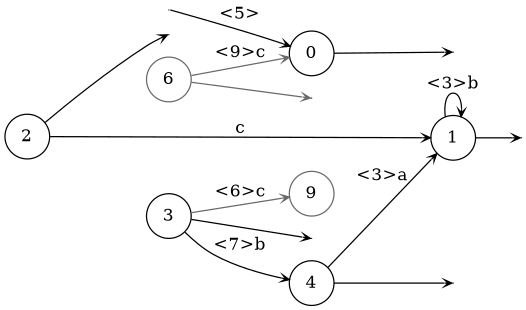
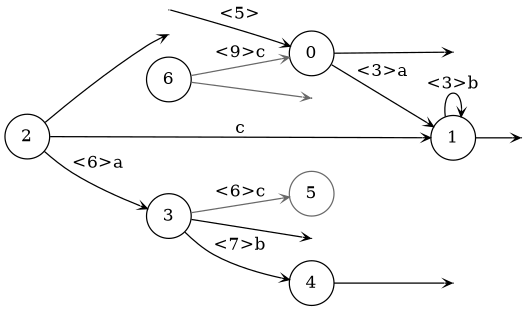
(169, 79) -> (169, 79)
none -> (90, 183)
(312, 194) -> (312, 194)
(380, 213) -> (379, 94)
